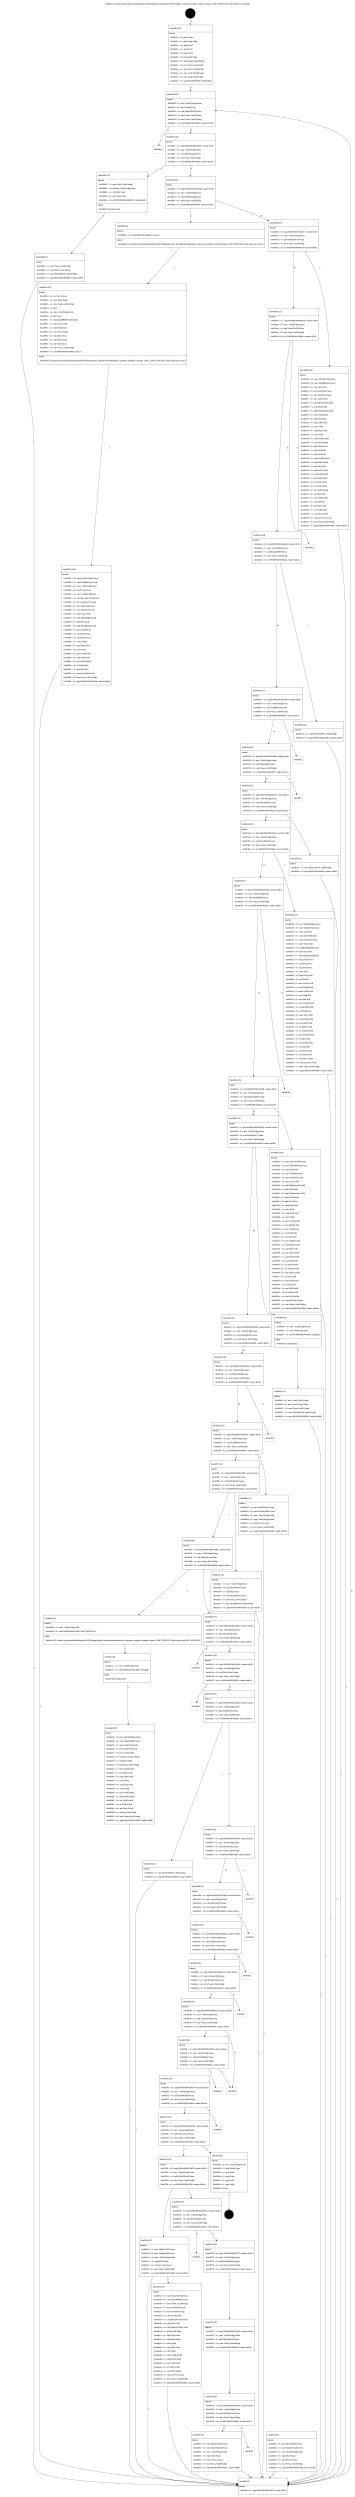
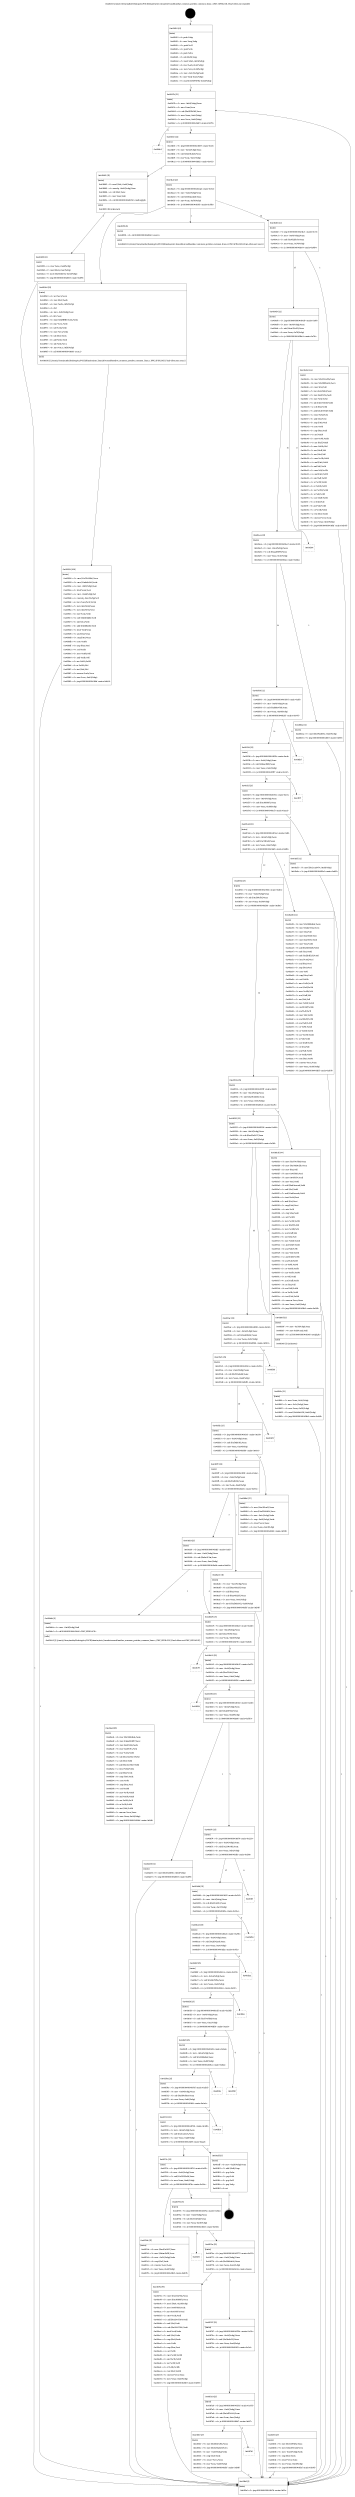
(164, 265) -> (110, 224)
(286, 1093) -> none
none -> (271, 1370)
(127, 1668) -> none
none -> (216, 1918)
(225, 2077) -> (194, 2071)
(168, 2280) -> (207, 2278)
(148, 2414) -> none
